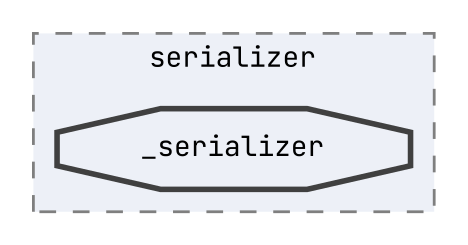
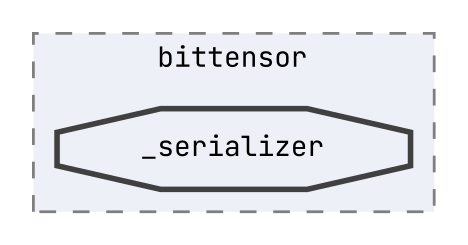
(234, 60) -> (234, 60)
